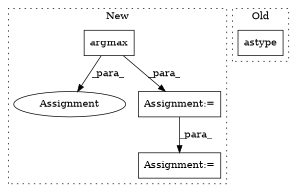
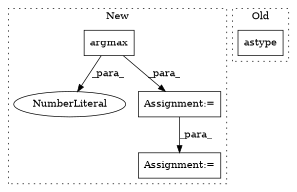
(70, 104) -> (70, 104)
